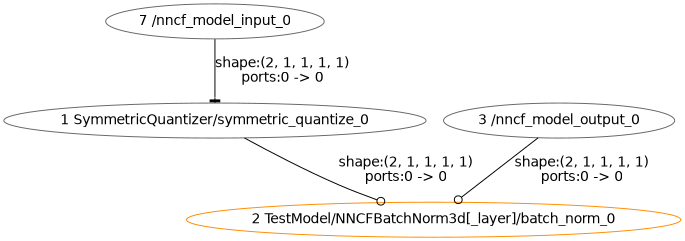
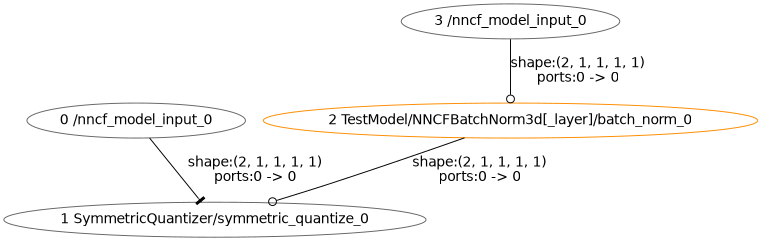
(215, 21) -> (136, 121)
(559, 121) -> (510, 21)
(310, 171) -> (371, 170)
